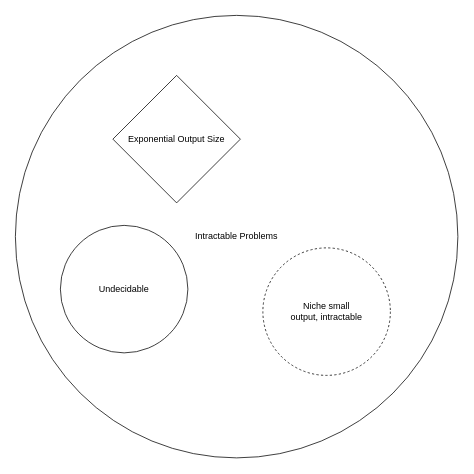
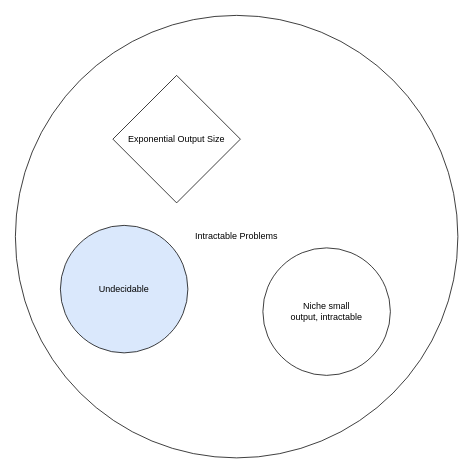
(124, 289) -> (124, 289)
(327, 312) -> (327, 312)
